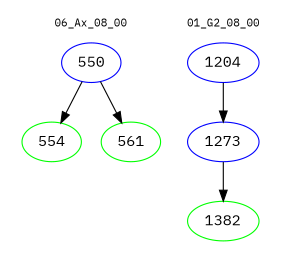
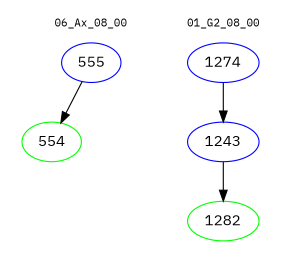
(91, 63) -> (91, 63)
(223, 63) -> (223, 63)
(131, 142) -> none
(223, 142) -> (223, 142)
(223, 221) -> (223, 221)
